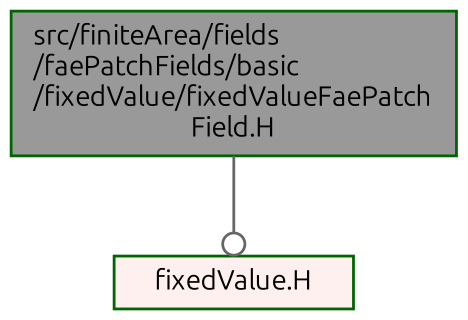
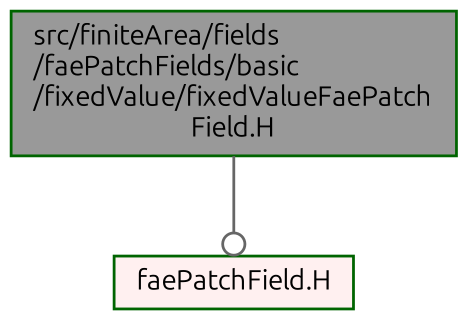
(234, 283) -> (234, 283)
